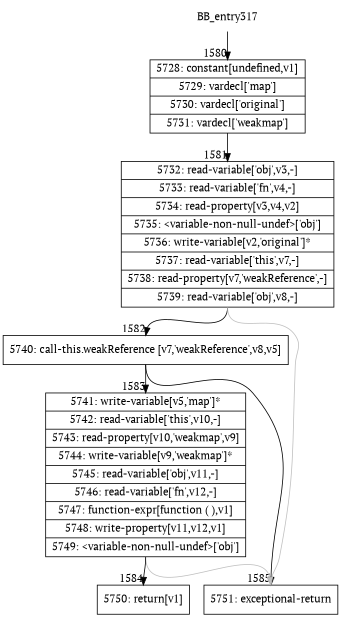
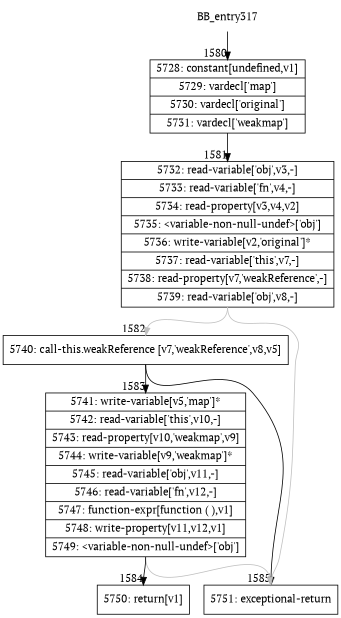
(191, 322) -> (191, 322)
